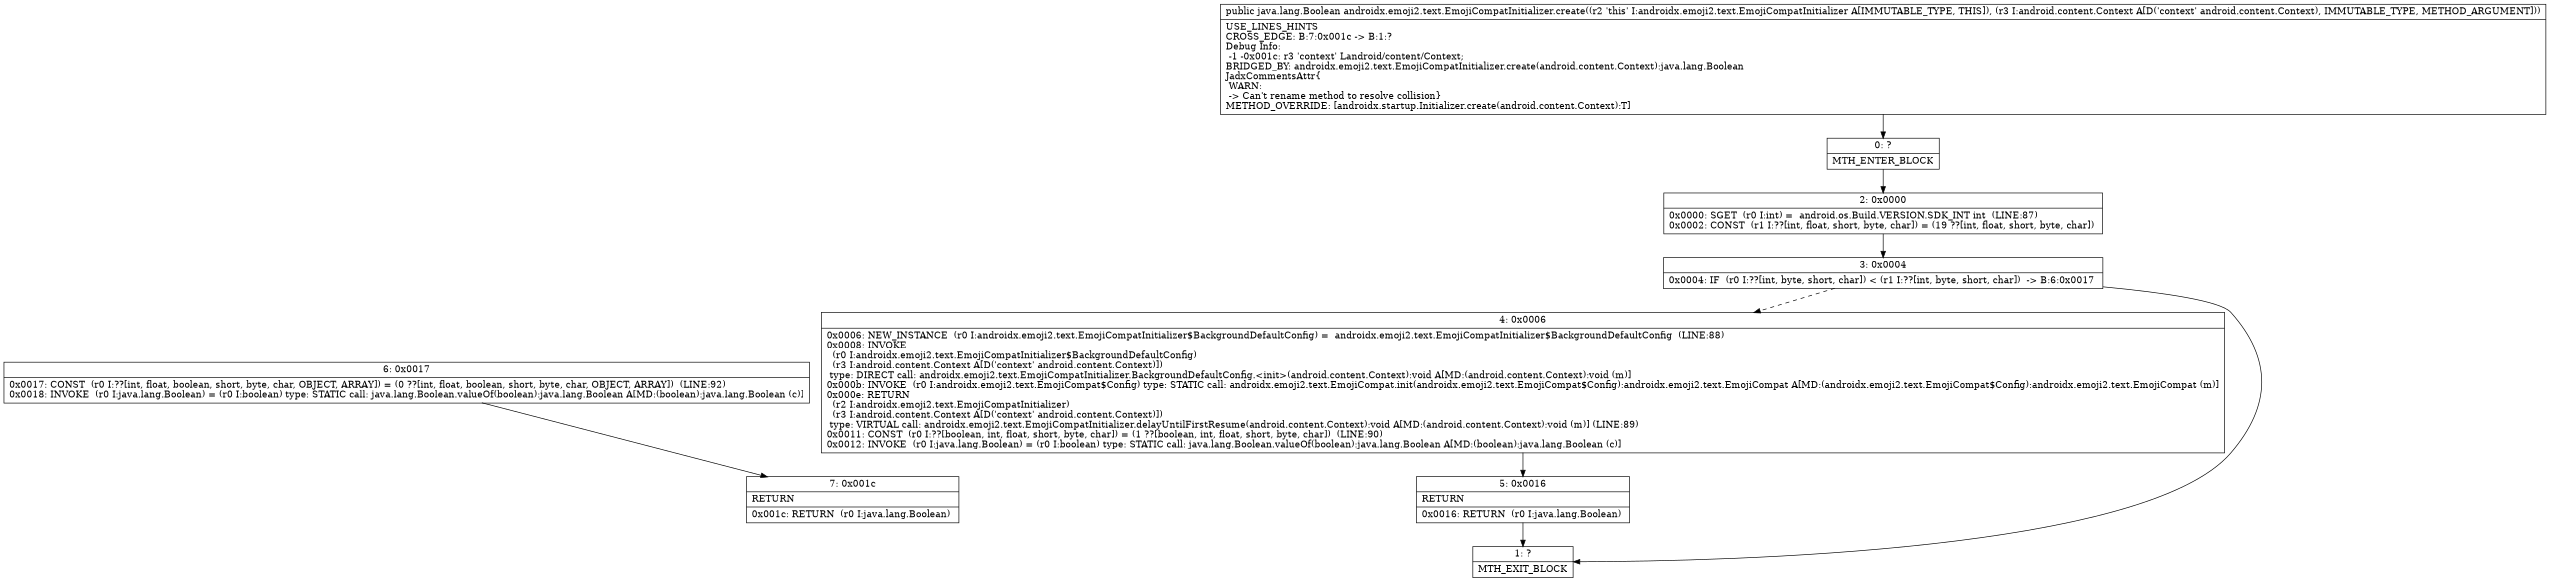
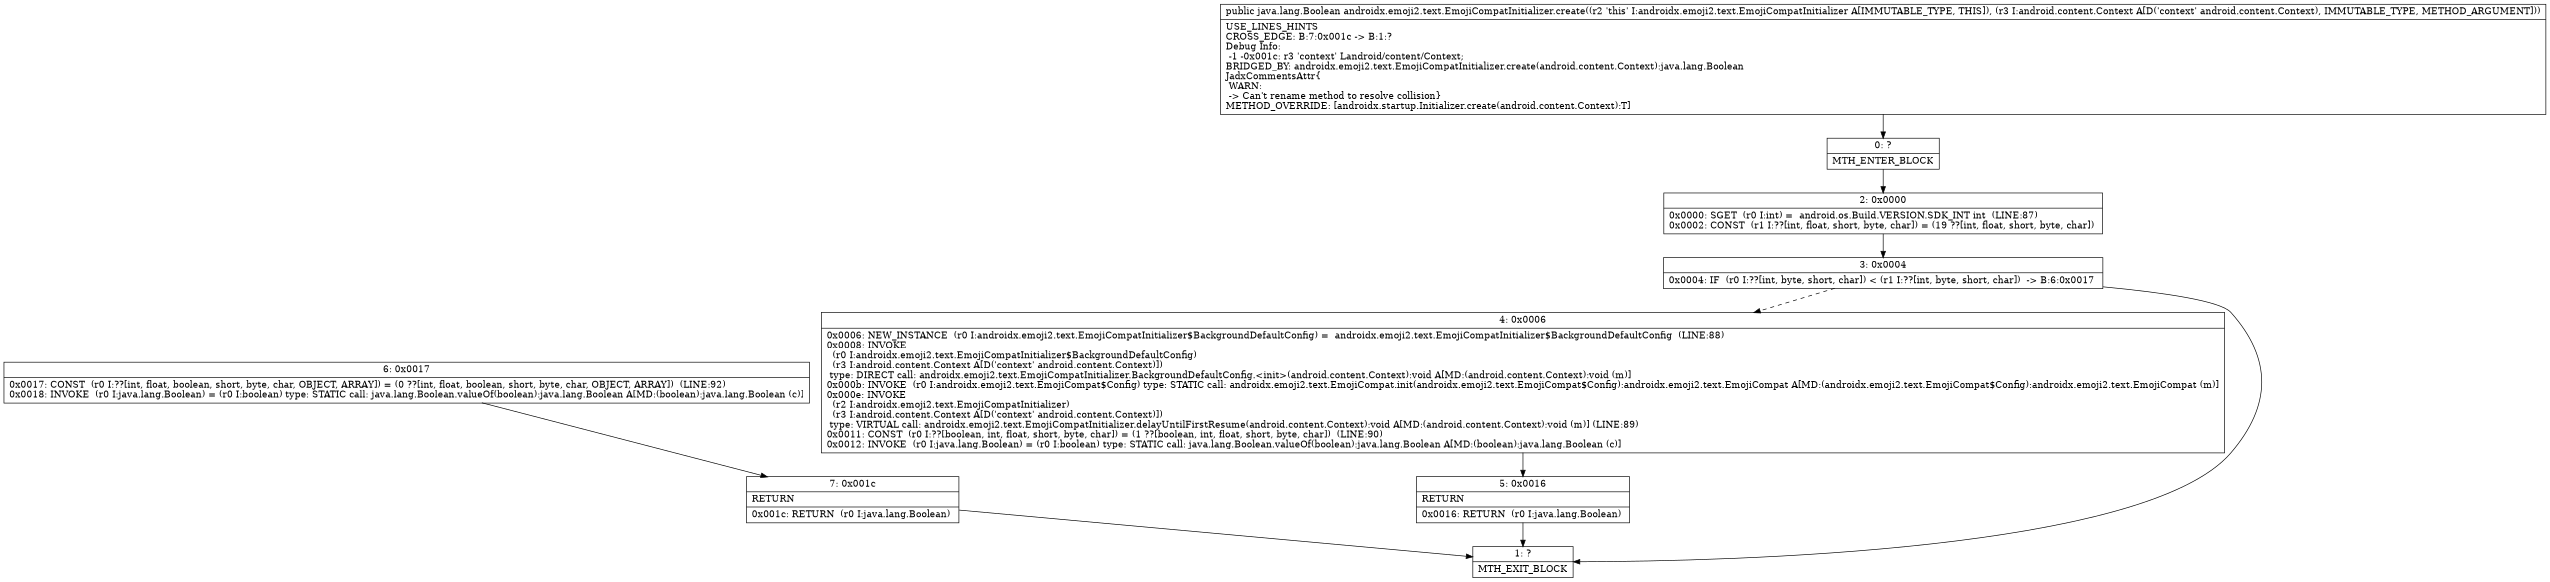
(871, 395) -> (870, 395)
none -> (1213, 533)
